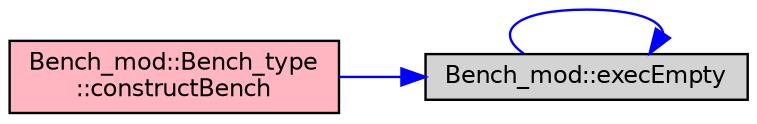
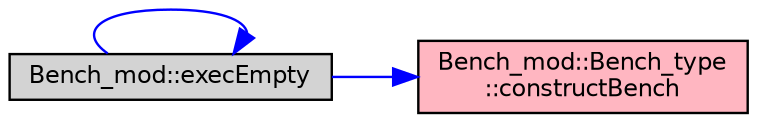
(370, 77) -> (362, 77)
